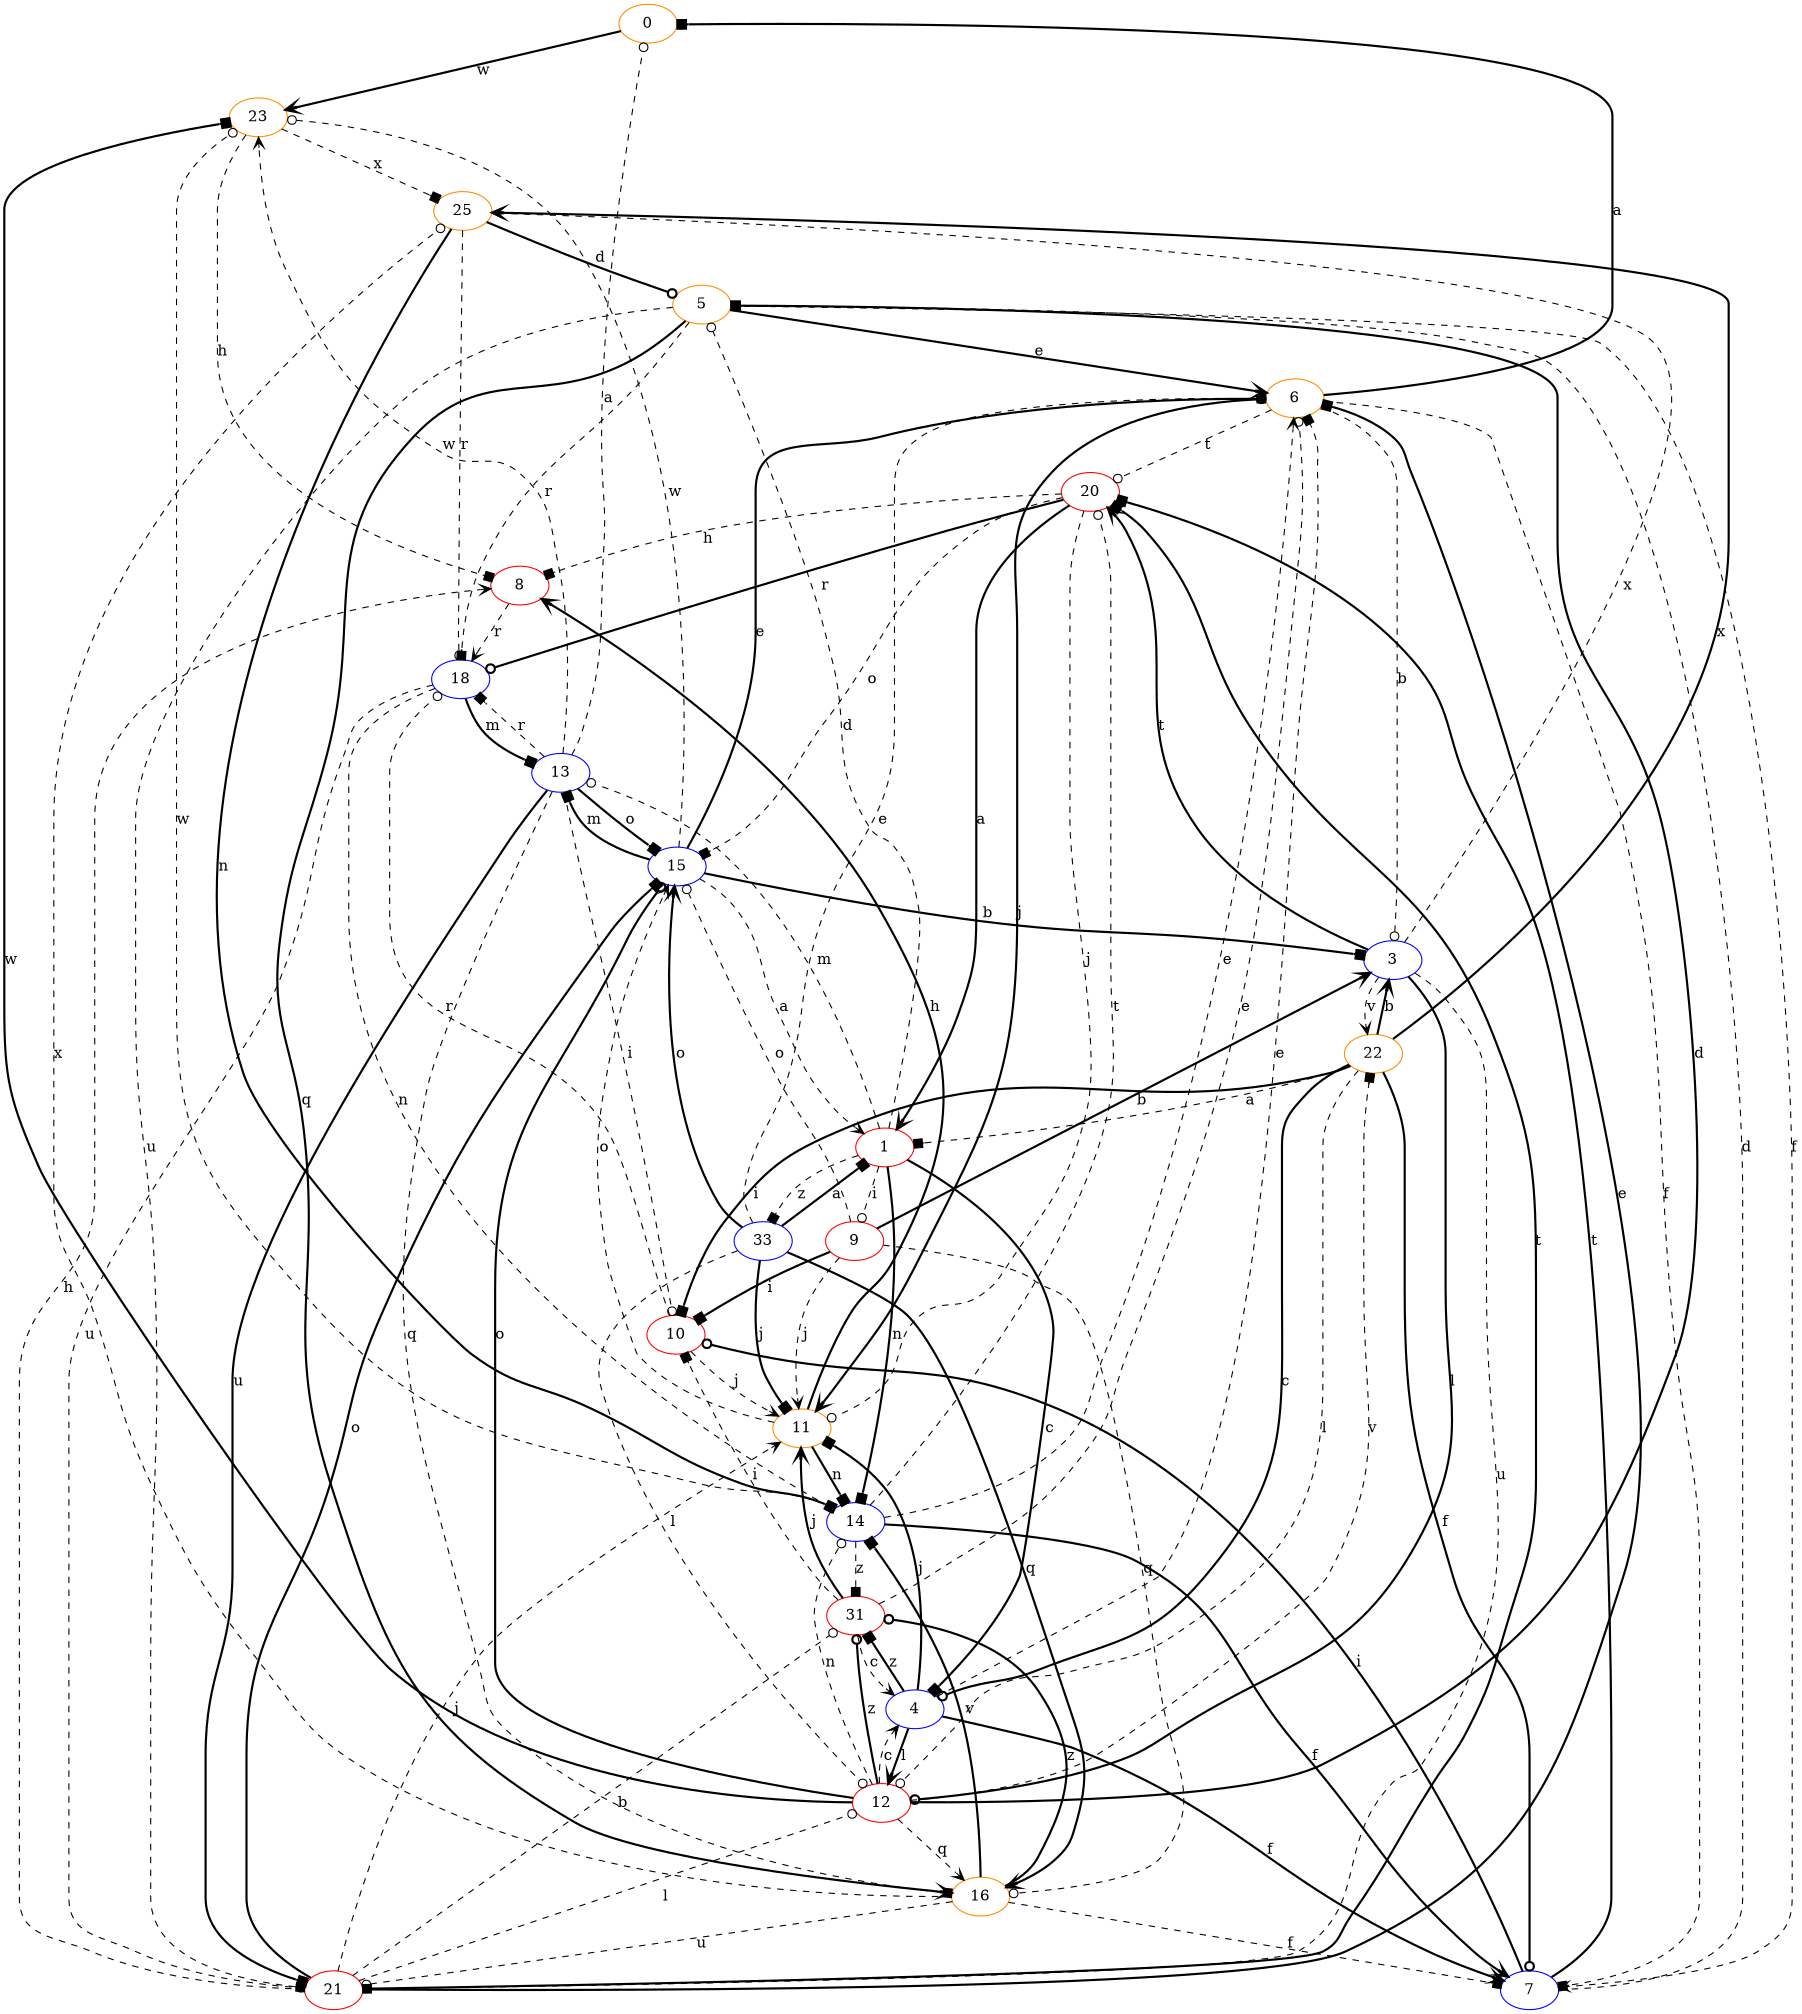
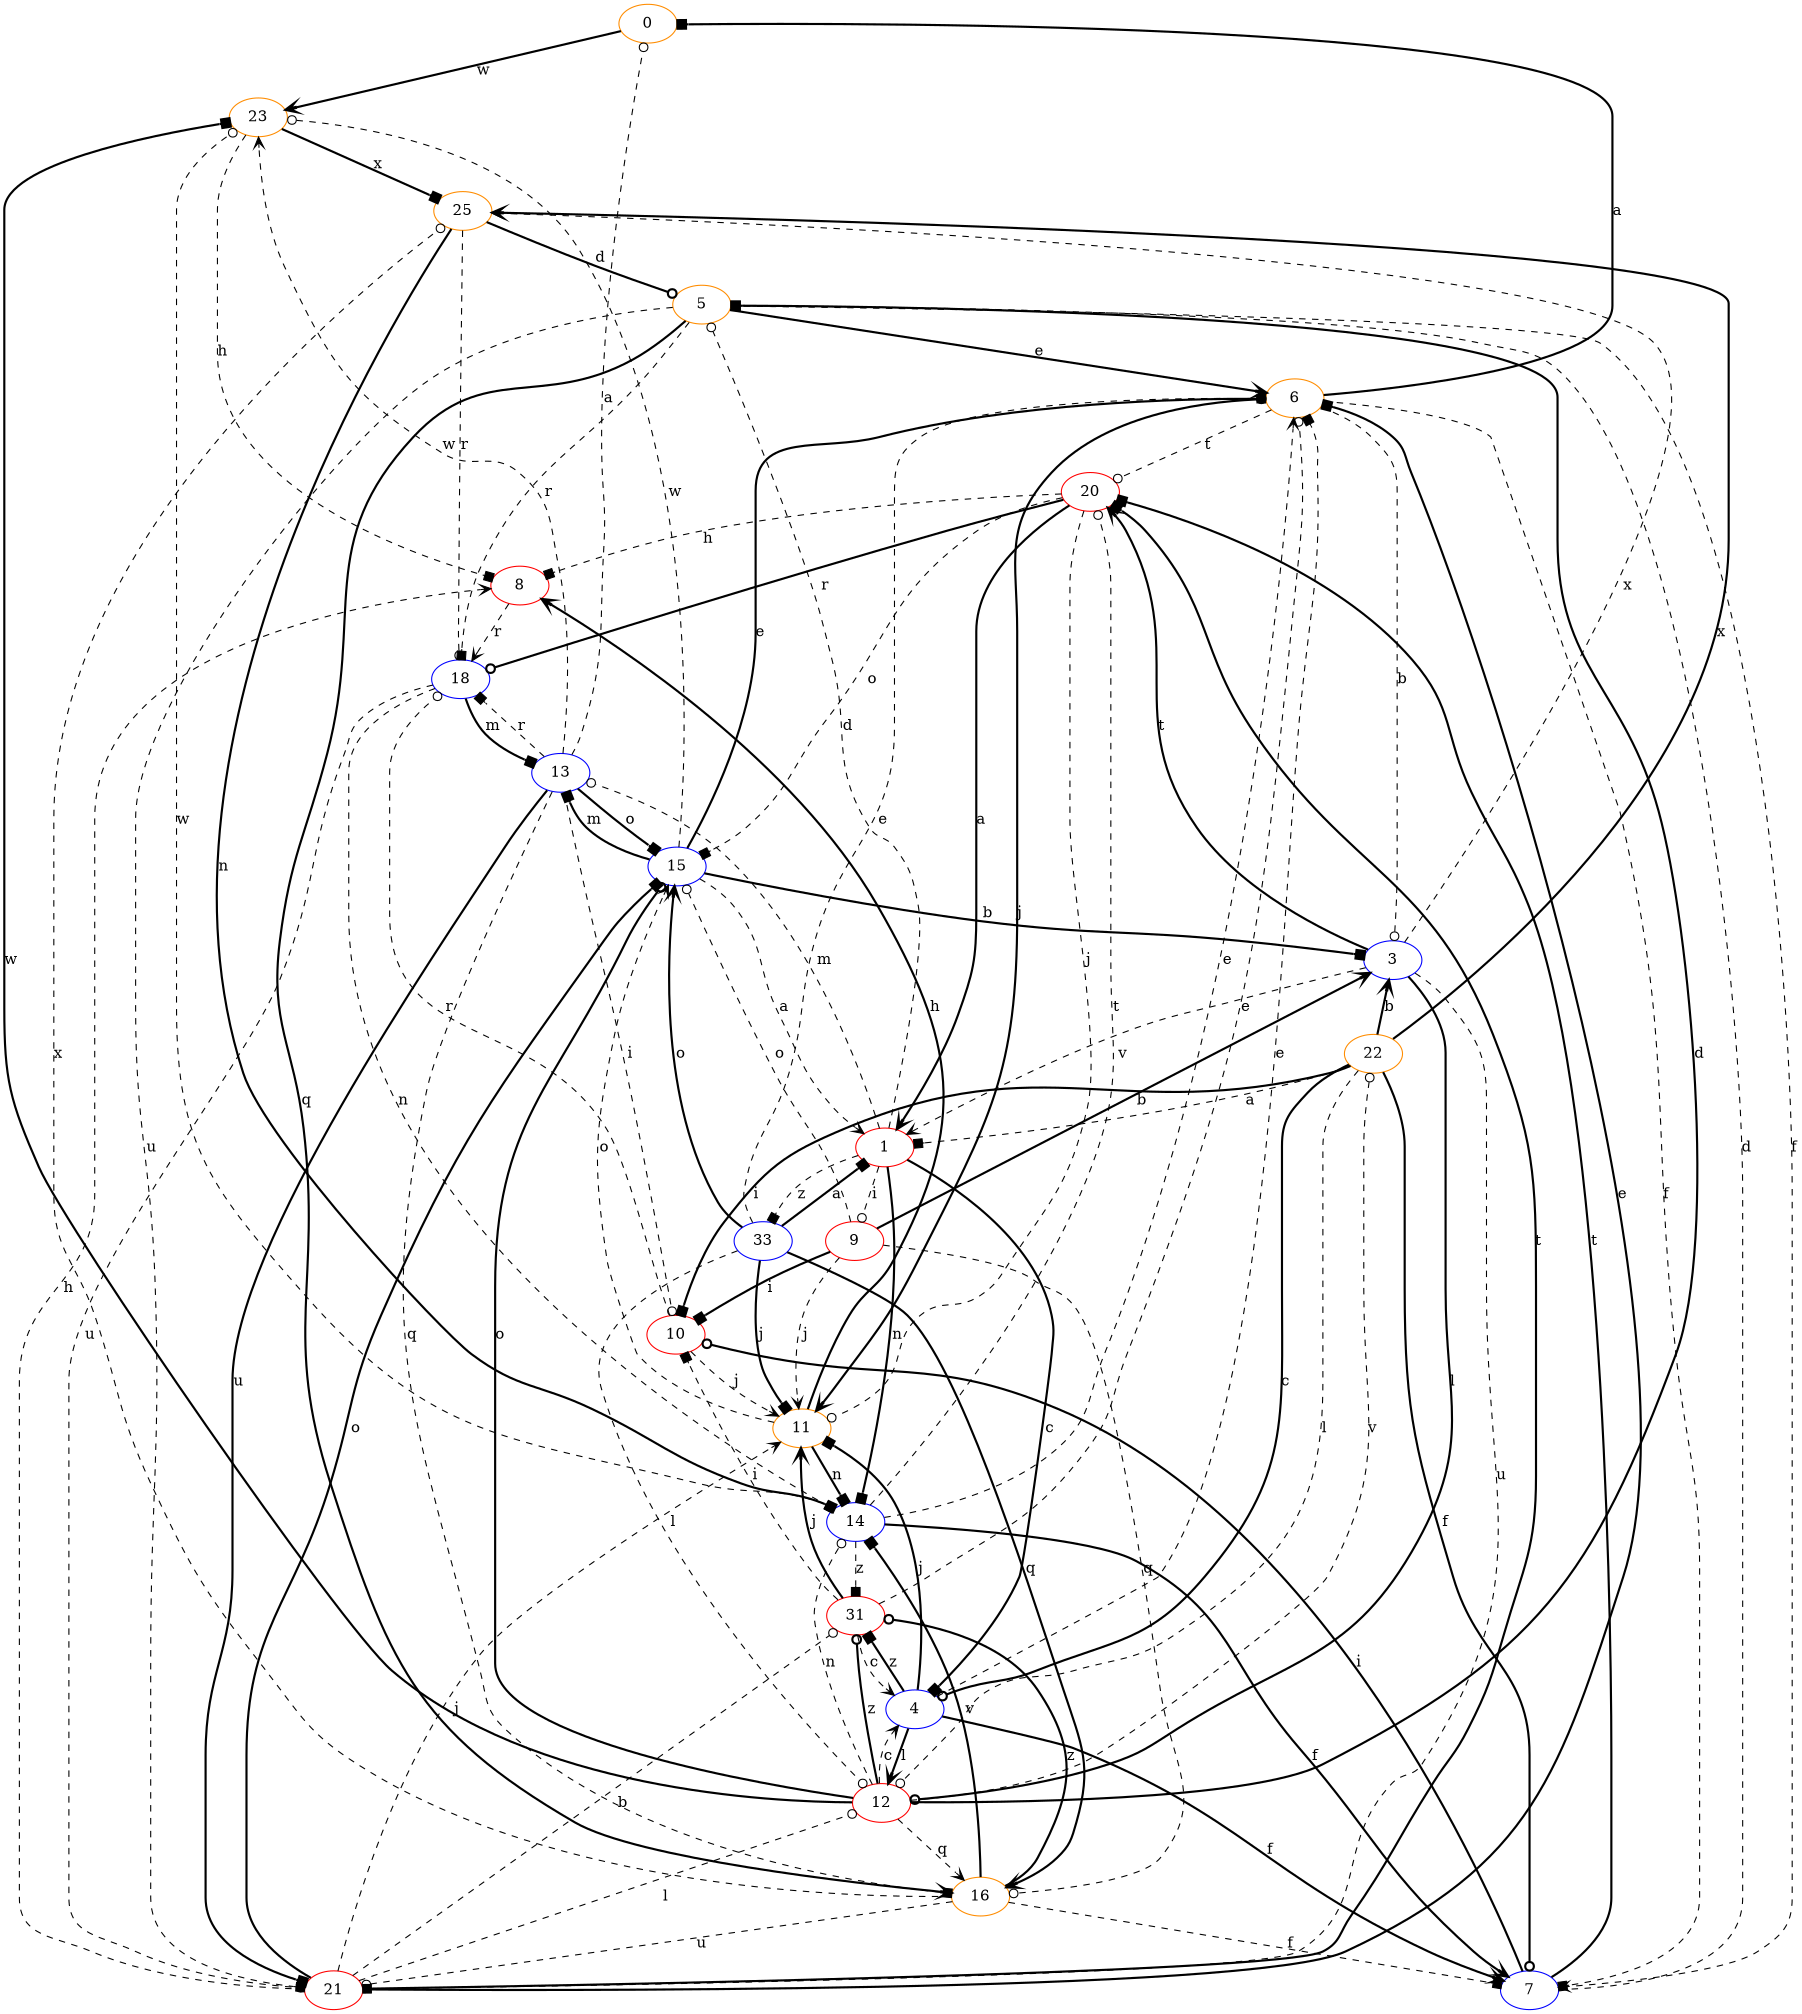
(356, 162) -> (356, 162)
(1367, 999) -> (1134, 1029)
(1331, 1569) -> (1331, 1569)
